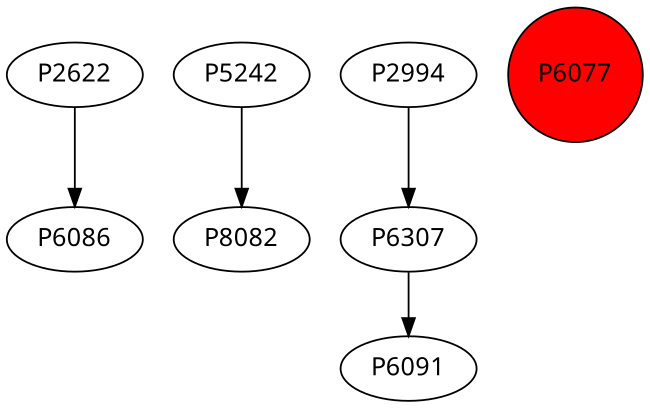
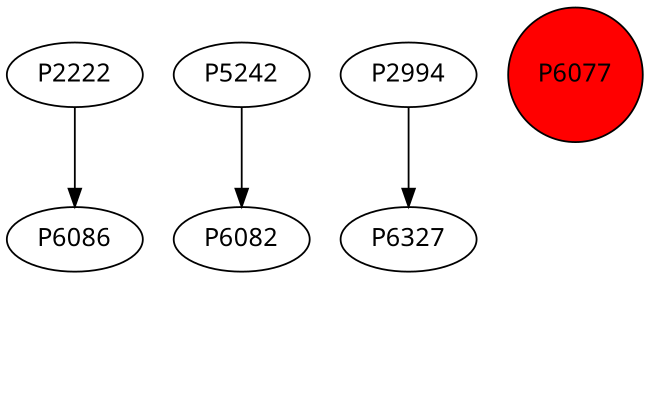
(75, 75) -> (75, 75)
(242, 239) -> (242, 239)
(409, 239) -> (409, 239)
(409, 369) -> none
